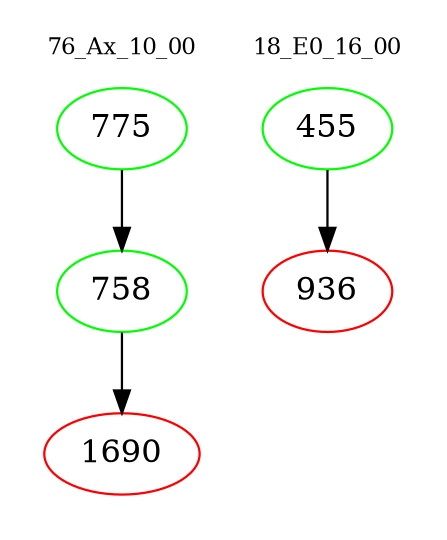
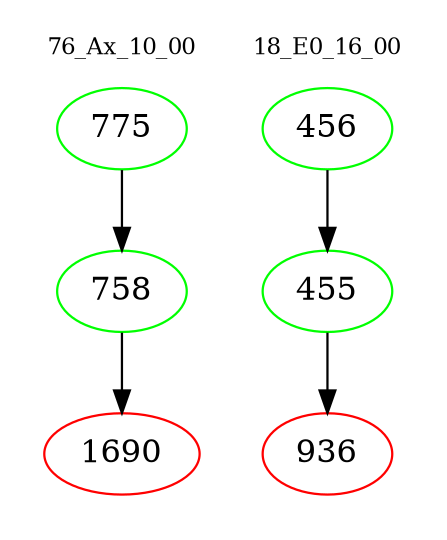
none -> (327, 129)
